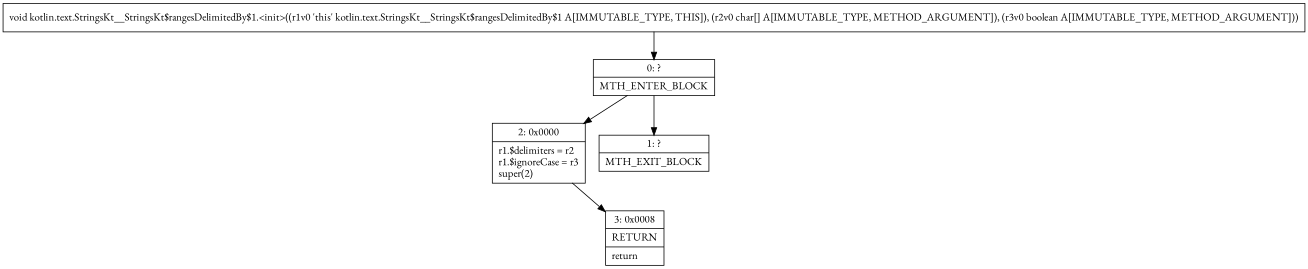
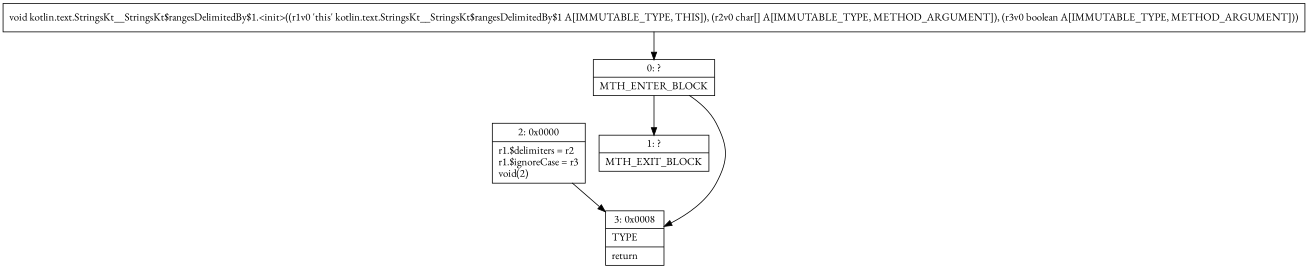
(609, 107) -> (724, 164)
(516, 174) -> (514, 174)
(635, 237) -> (625, 237)
